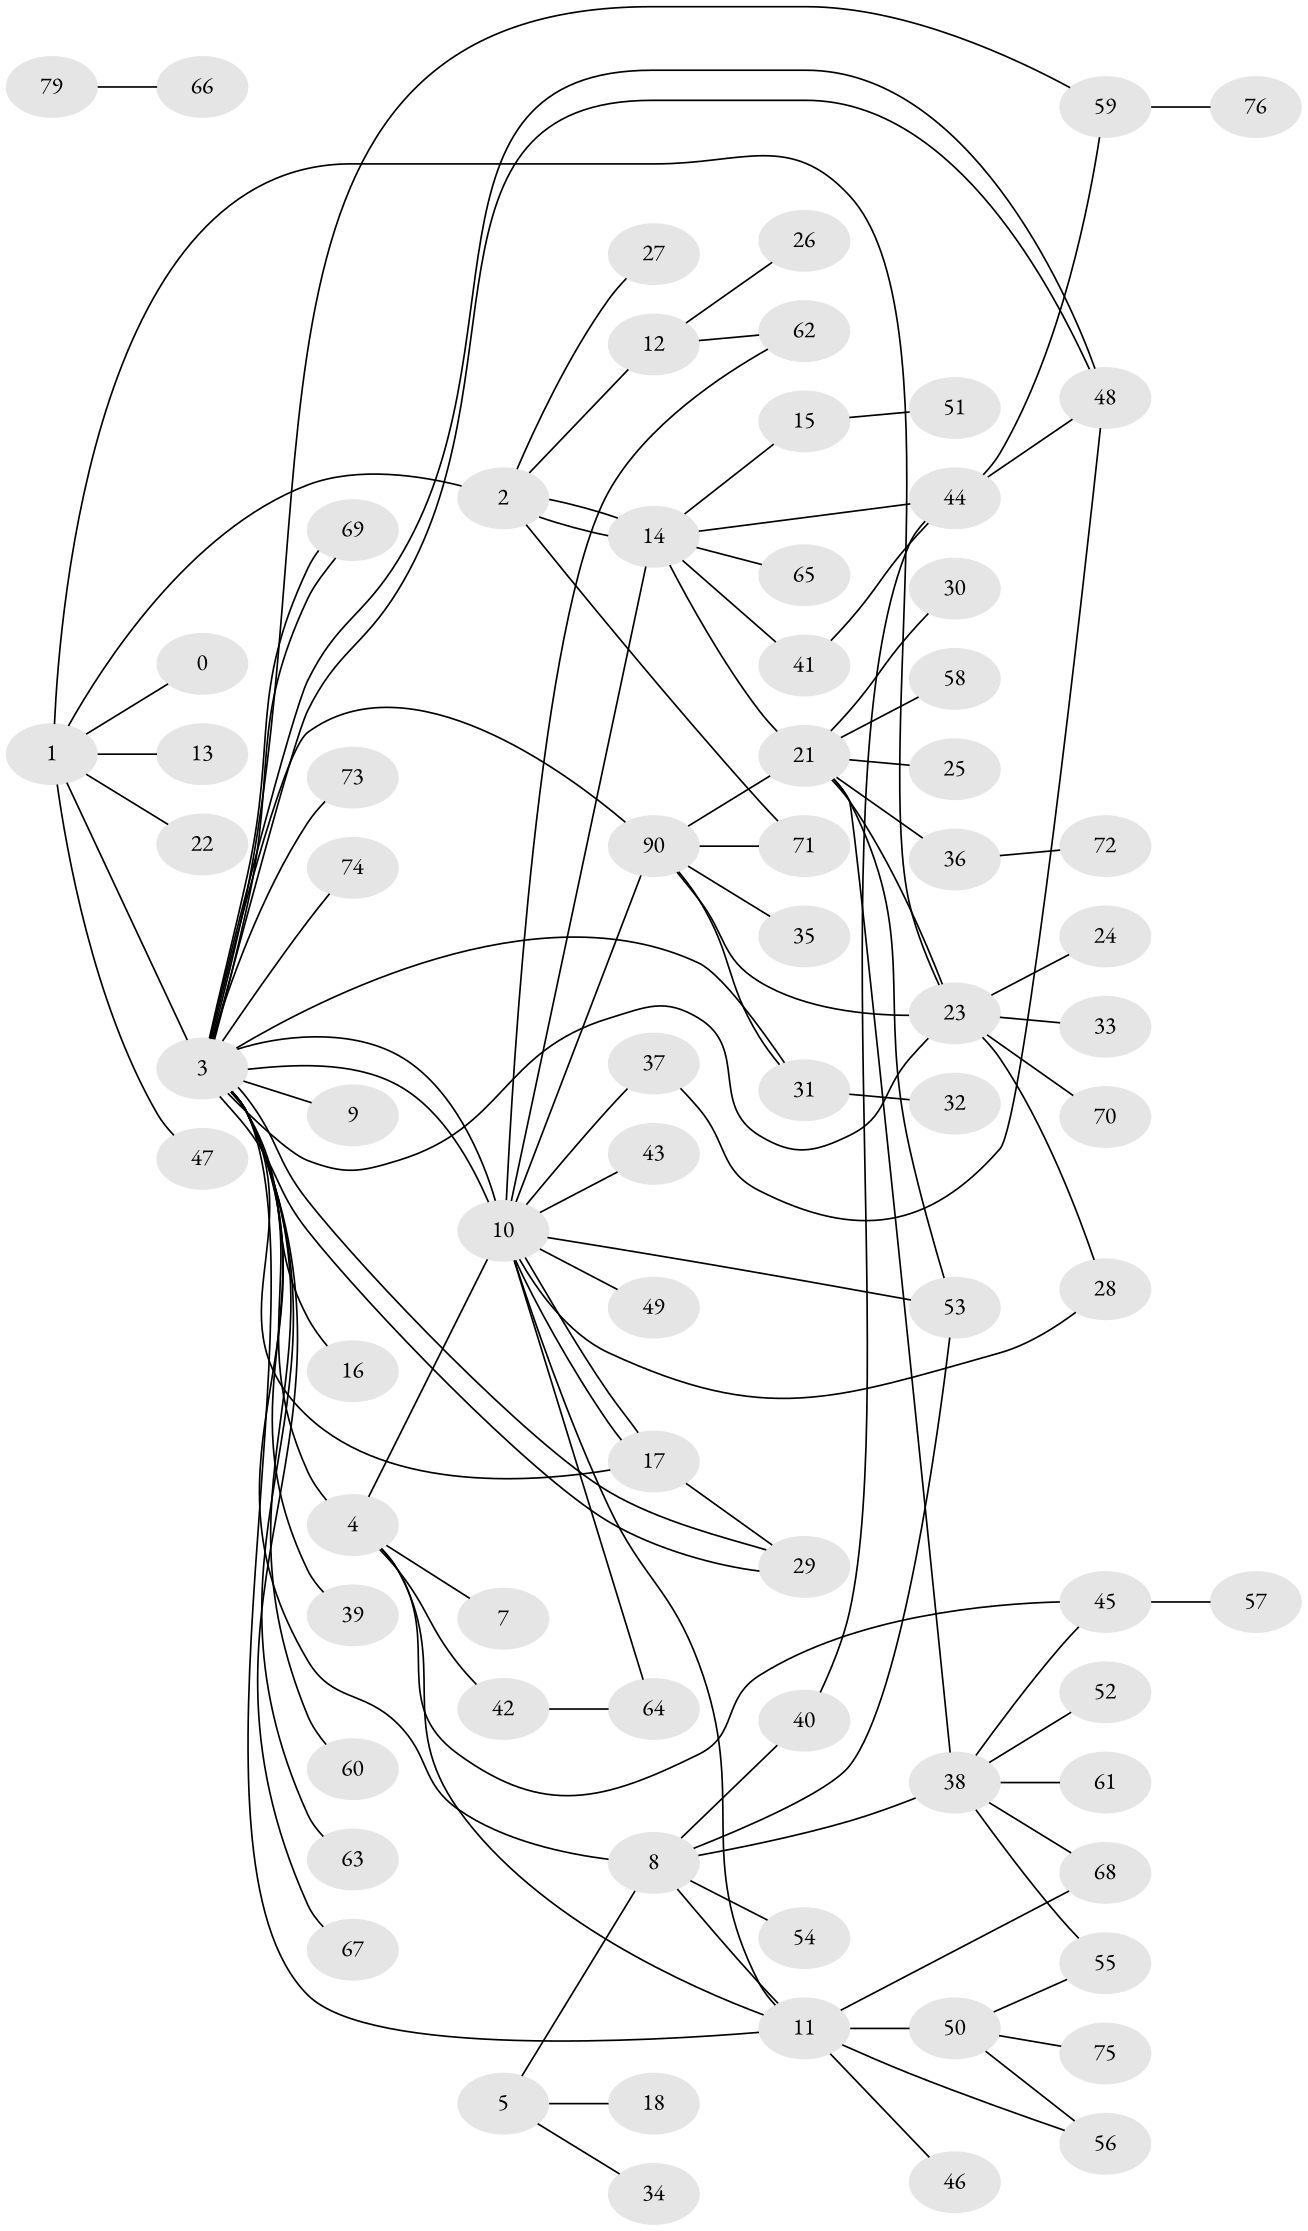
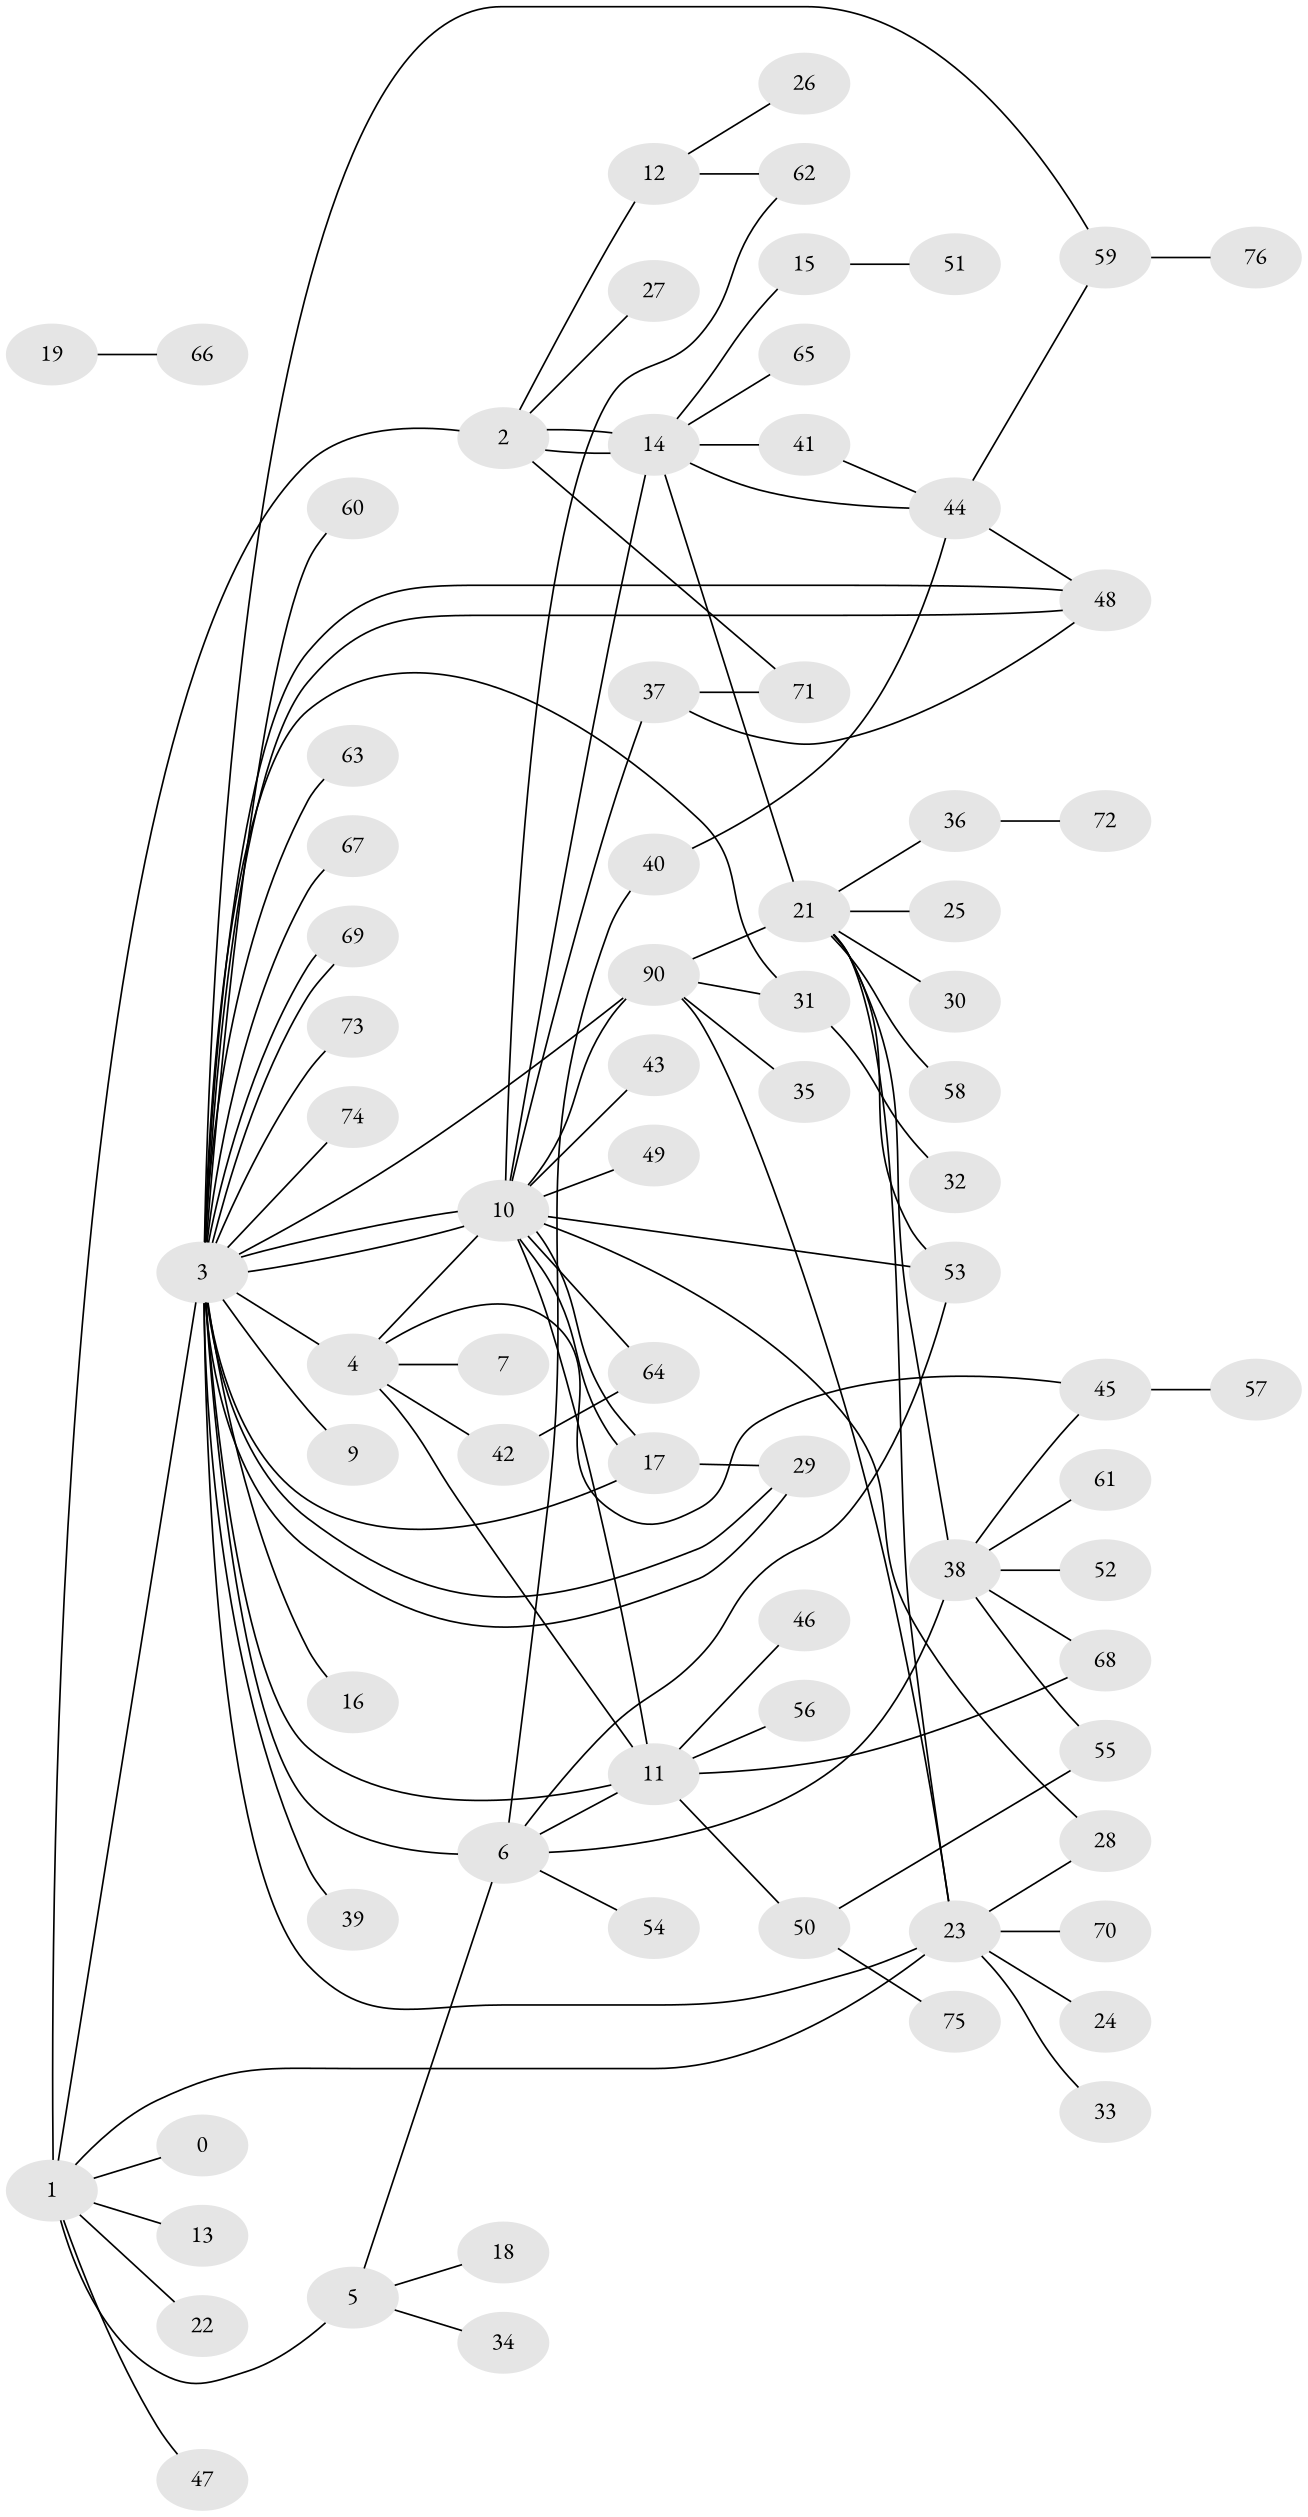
(52, 87) -> (52, 355)
(729, 846) -> (722, 692)
(654, 1863) -> (503, 1853)
(1030, 2086) -> none
none -> (159, 2372)
